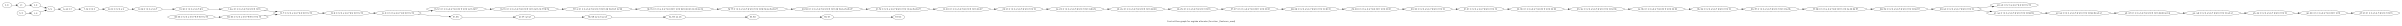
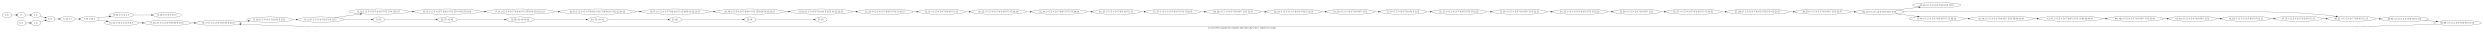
(168, 9) -> (102, 21)
none -> (2351, 19)
